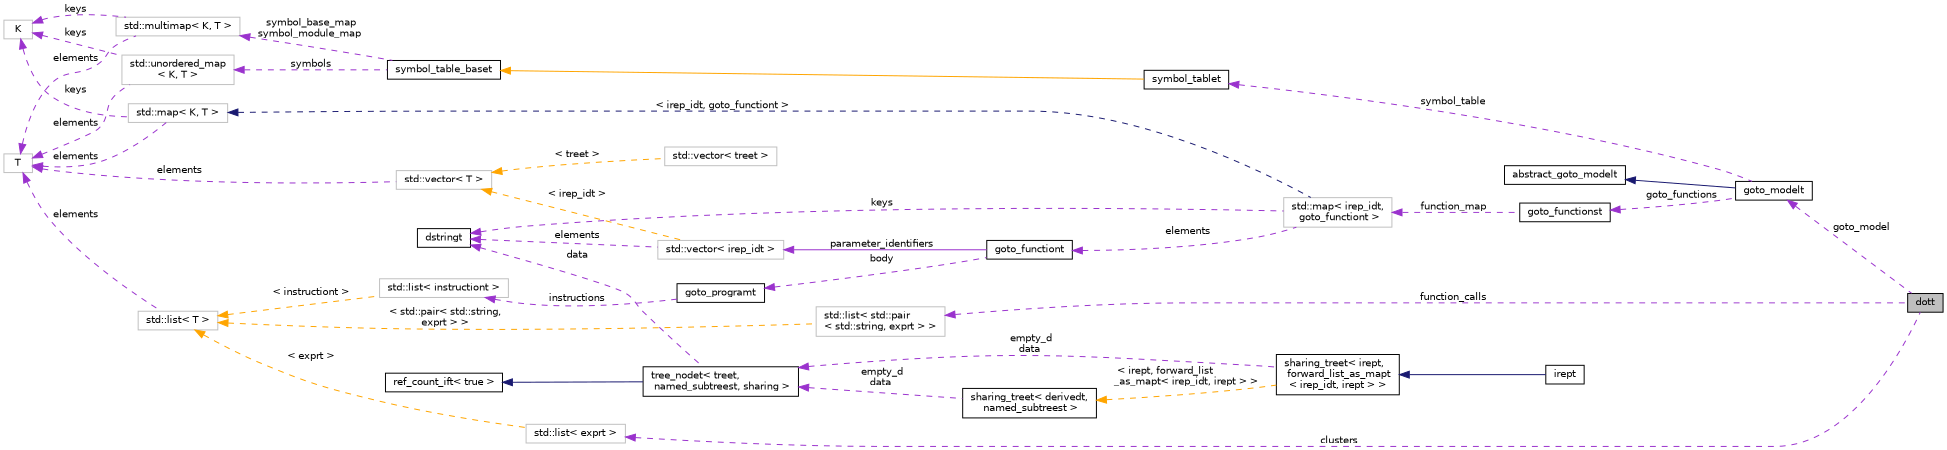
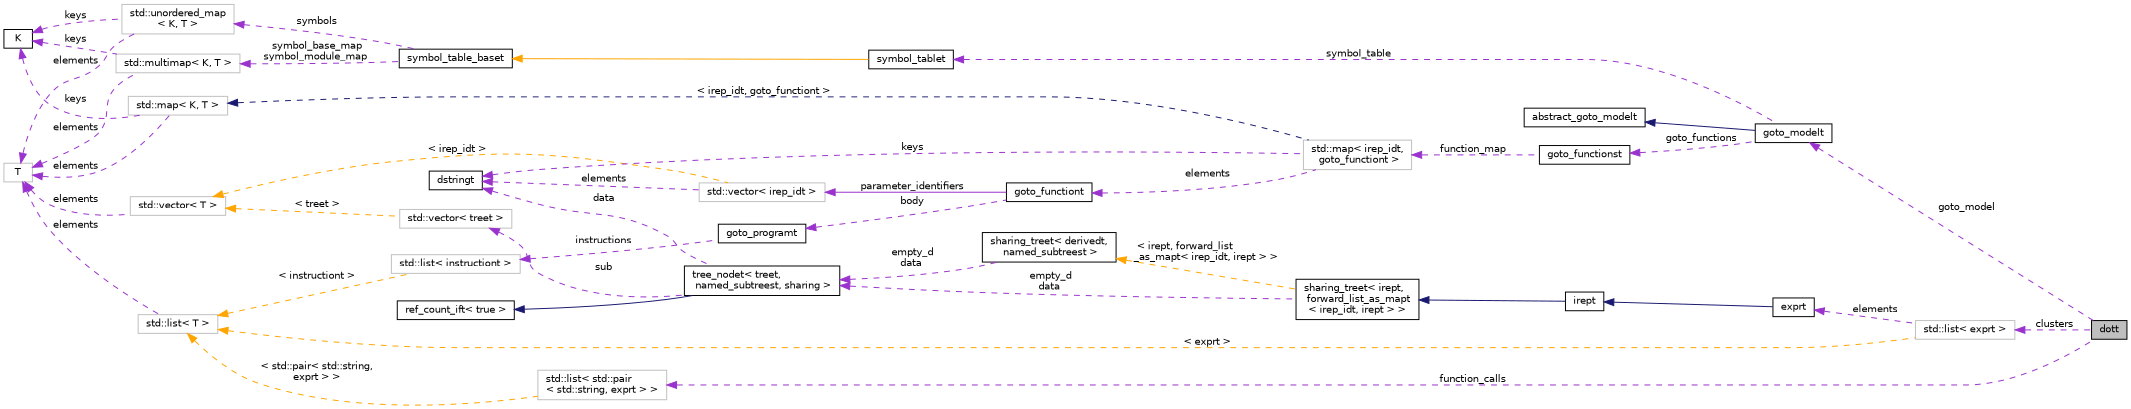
(18, 30) -> (18, 39)
none -> (580, 289)
none -> (1794, 307)
